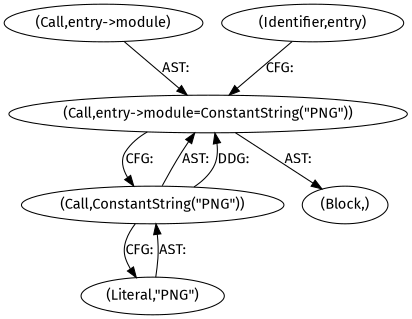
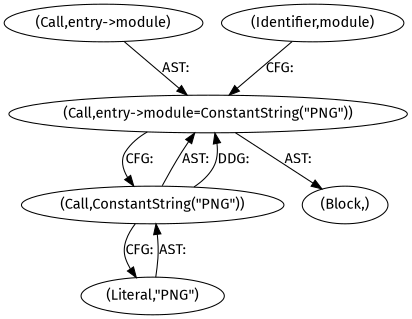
(313, 23) -> (313, 23)
